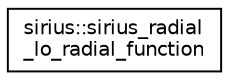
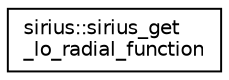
(114, 40) -> (114, 40)
